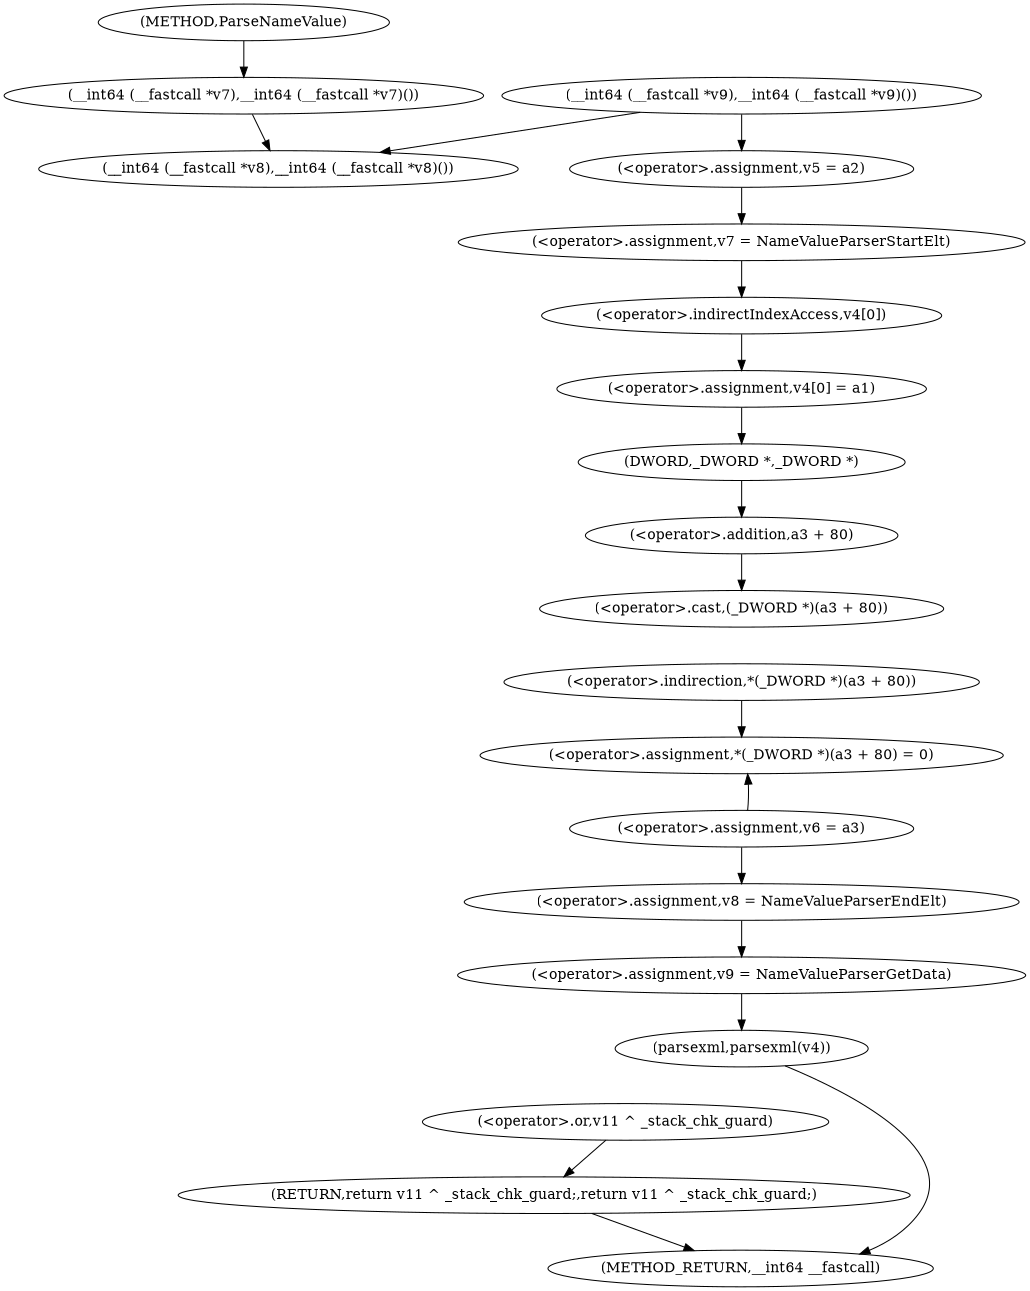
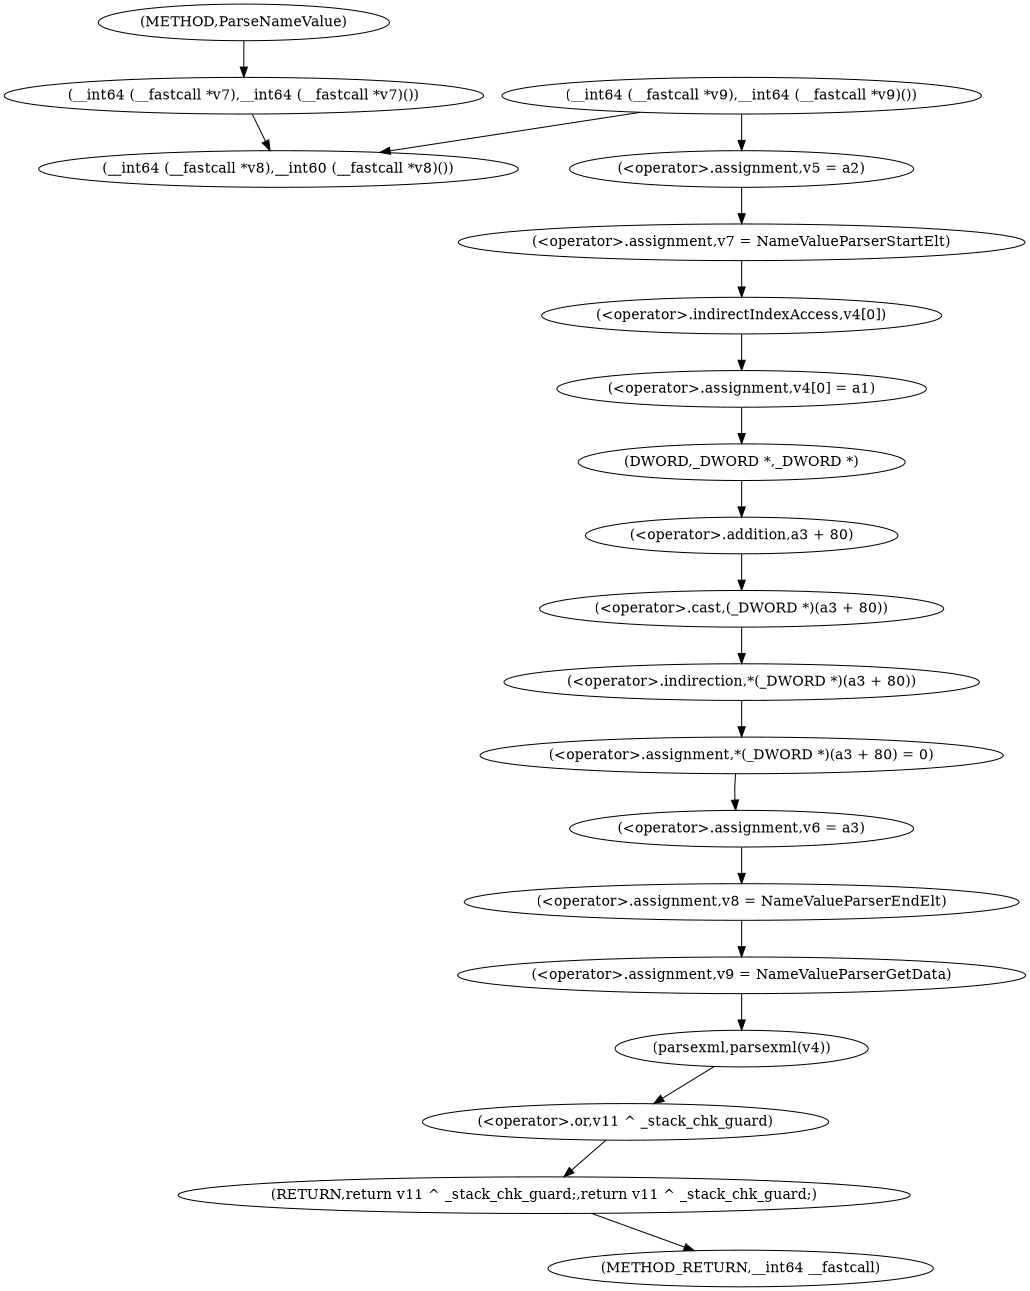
(278, 169) -> (278, 169)
none -> (742, 640)
(748, 797) -> (735, 787)
(908, 1140) -> (688, 1082)
